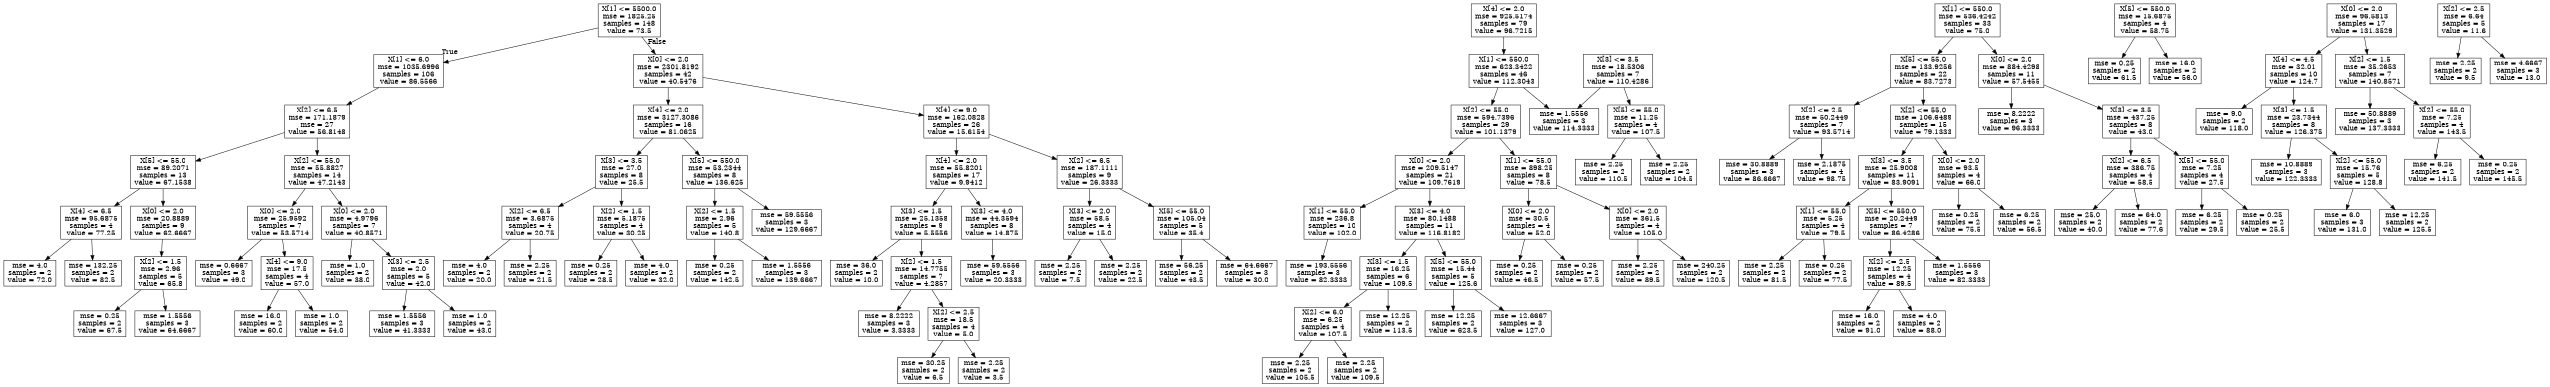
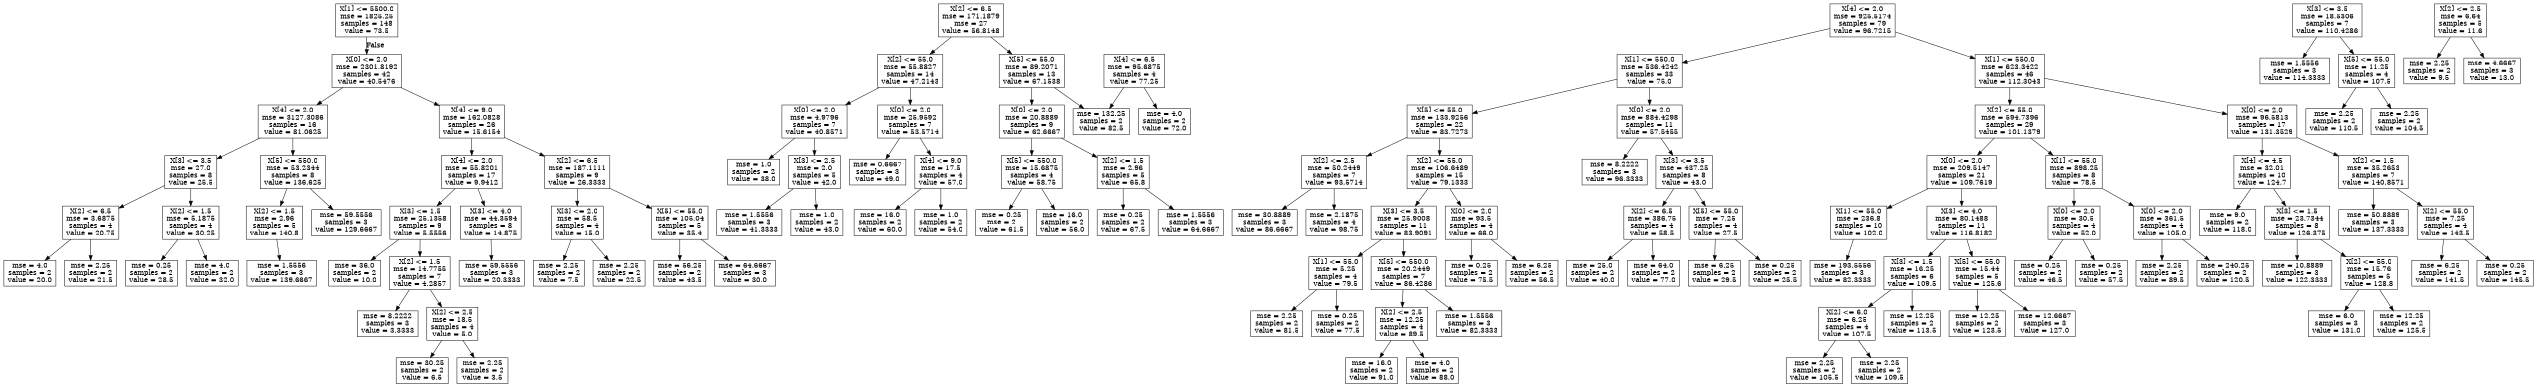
none -> (1758, 45)
(409, 71) -> none
(2114, 71) -> (1002, 223)
(1534, 97) -> (2134, 96)
none -> (1032, 144)
(129, 196) -> (1067, 97)
(2141, 223) -> (1654, 273)
(715, 273) -> none
(1453, 324) -> (1977, 324)
